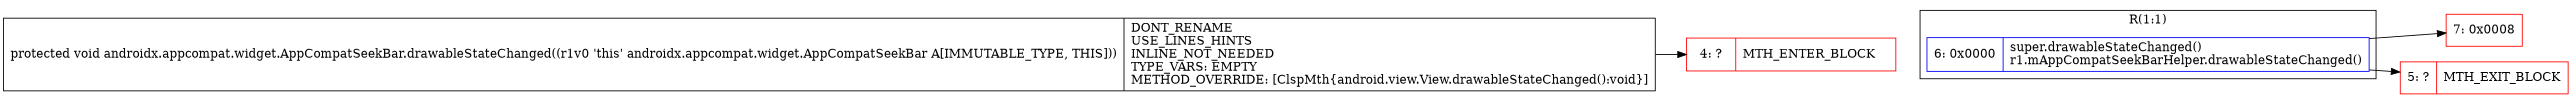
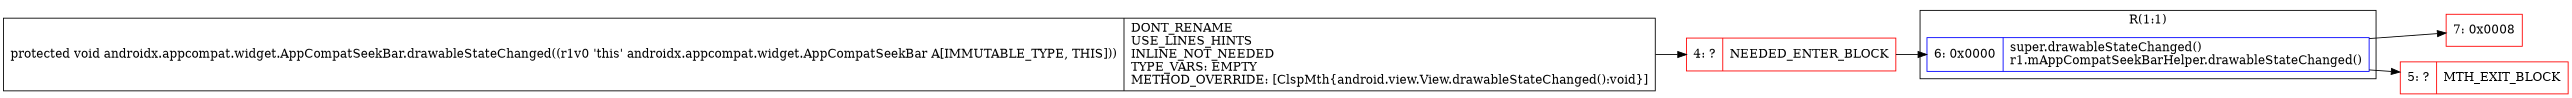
(1809, 54) -> (1809, 54)
none -> (1907, 55)
